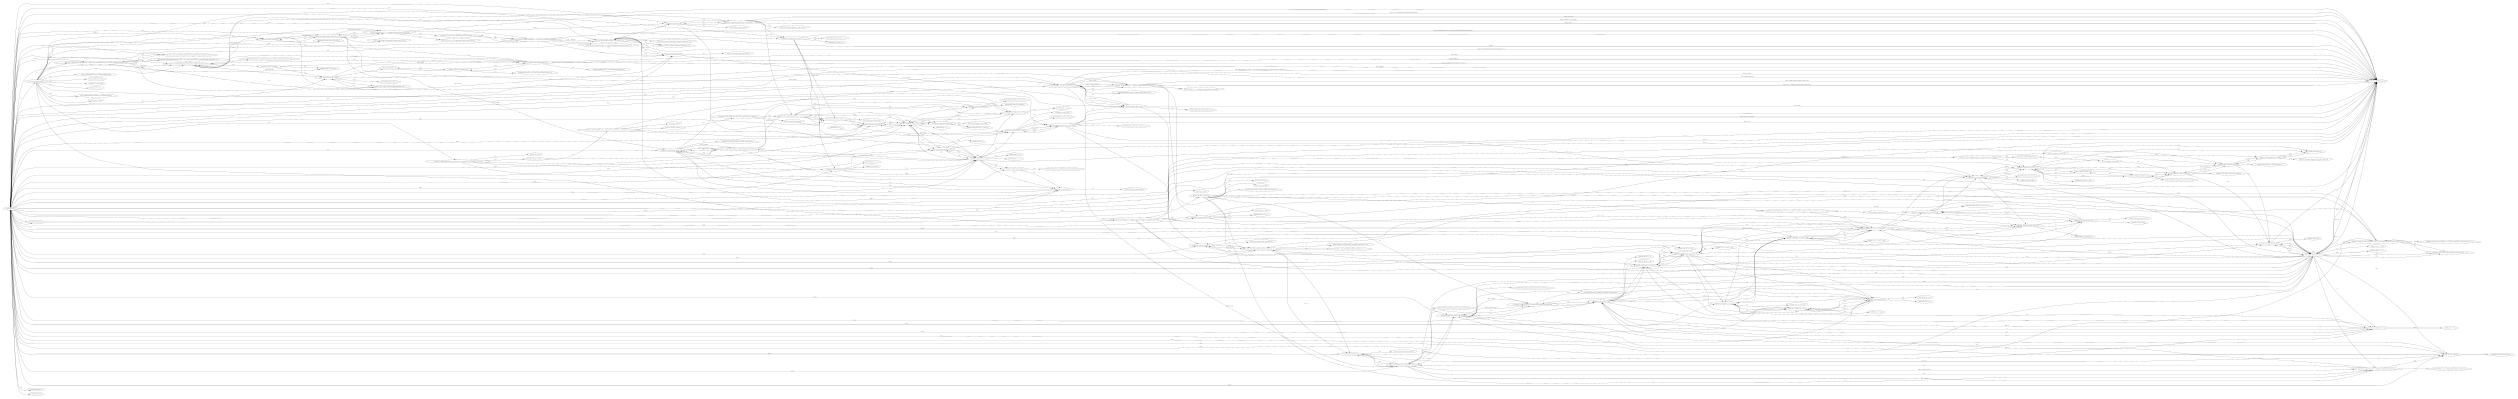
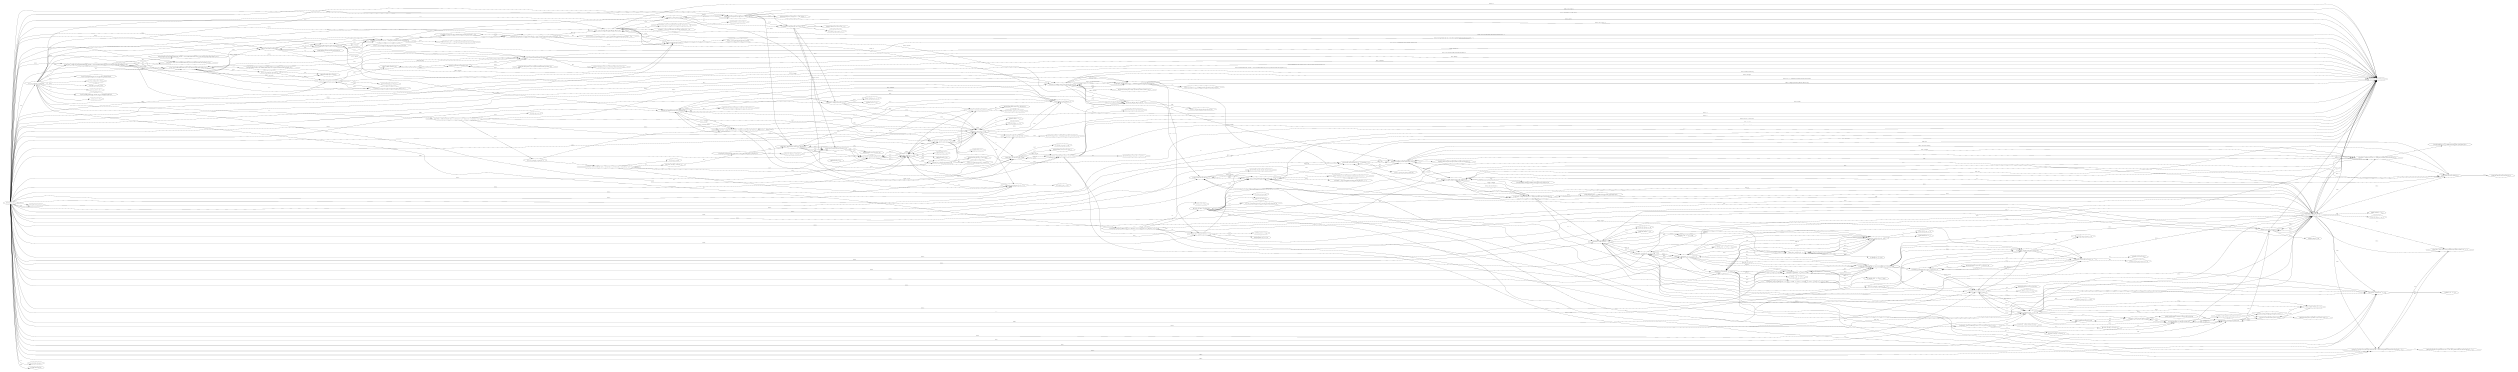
none -> (942, 153)
